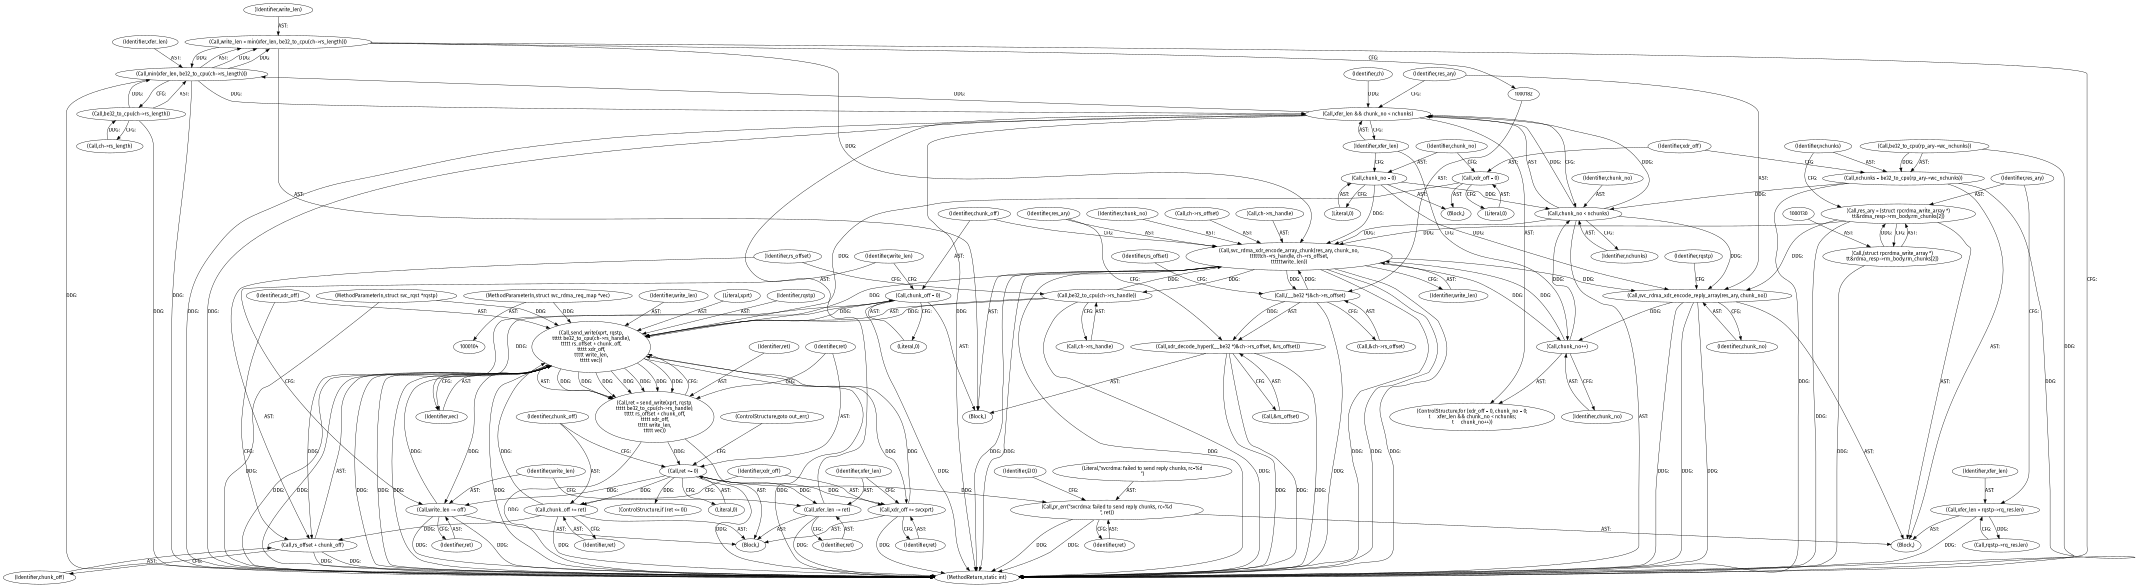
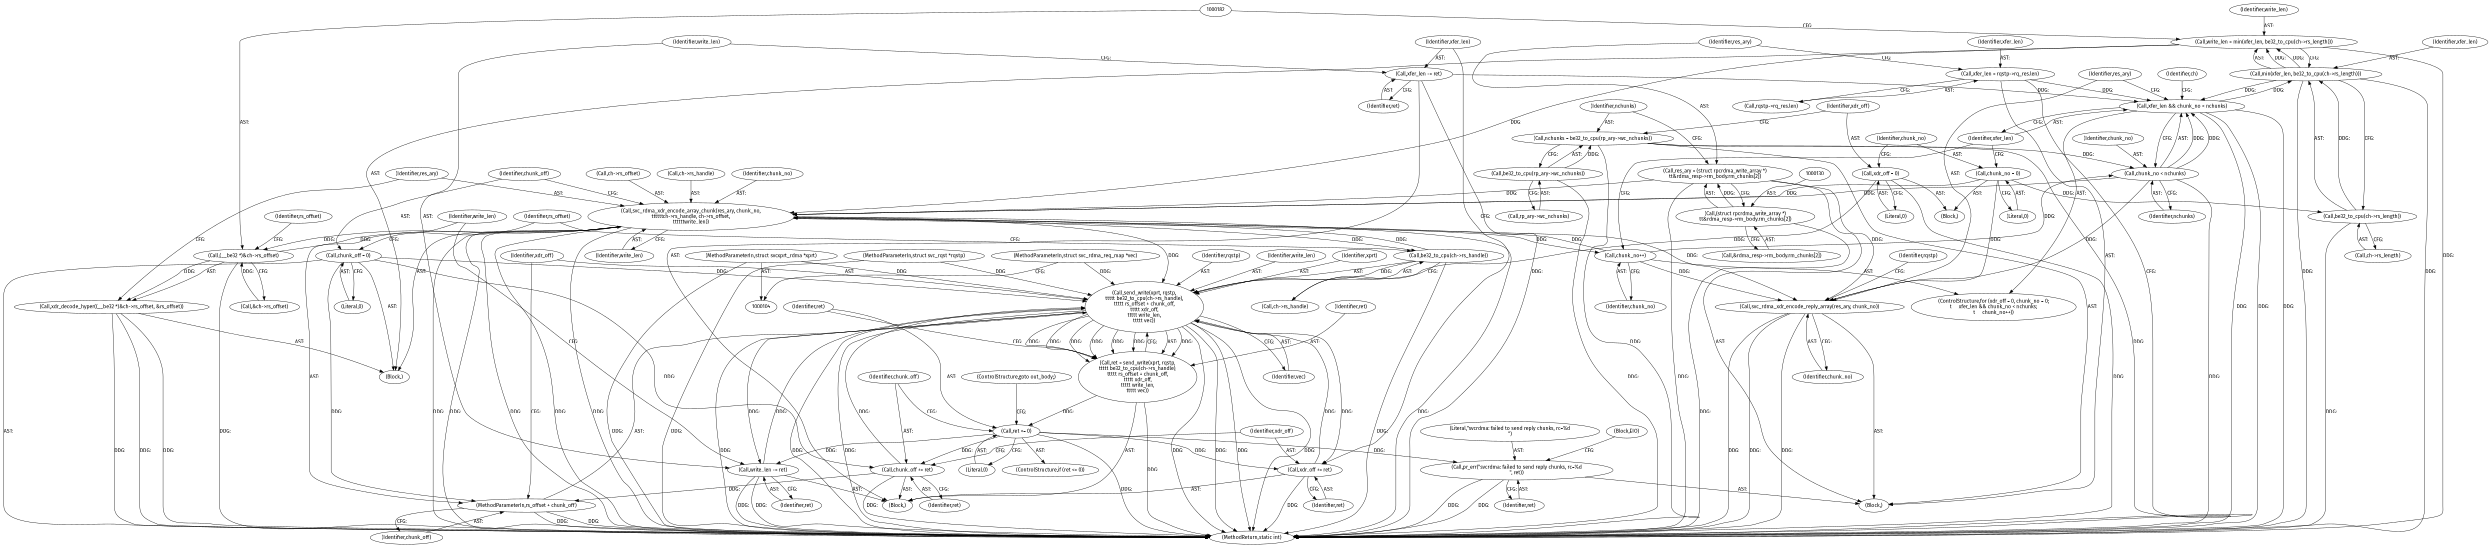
(943, 51) -> (1704, 25)
(203, 58) -> (2315, 58)
none -> (2089, 90)
(1374, 94) -> (2188, 90)
(115, 130) -> (2365, 240)
none -> (1548, 152)
(1475, 191) -> (2163, 202)
none -> (1539, 217)
none -> (761, 256)
none -> (1772, 256)
(826, 280) -> (2044, 90)
(2093, 280) -> (2449, 256)
(737, 296) -> (1360, 256)
(514, 312) -> (1041, 272)
(1371, 312) -> (249, 272)
(1626, 319) -> (1705, 282)
(513, 325) -> (654, 365)
(772, 417) -> (1016, 377)
(1281, 417) -> none
(1644, 417) -> (2215, 377)
(944, 471) -> (9, 431)
(1020, 471) -> (1627, 431)
(759, 483) -> none
(669, 491) -> (1041, 451)
(442, 510) -> (763, 470)
(907, 510) -> (1310, 470)
none -> (1940, 522)
(1987, 529) -> (1950, 90)
(2003, 529) -> (1906, 90)
(313, 545) -> (527, 506)
(1951, 545) -> (2152, 272)
